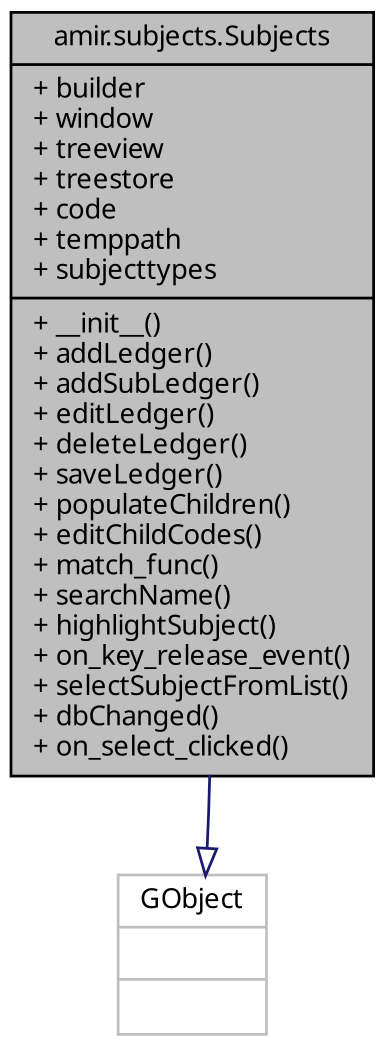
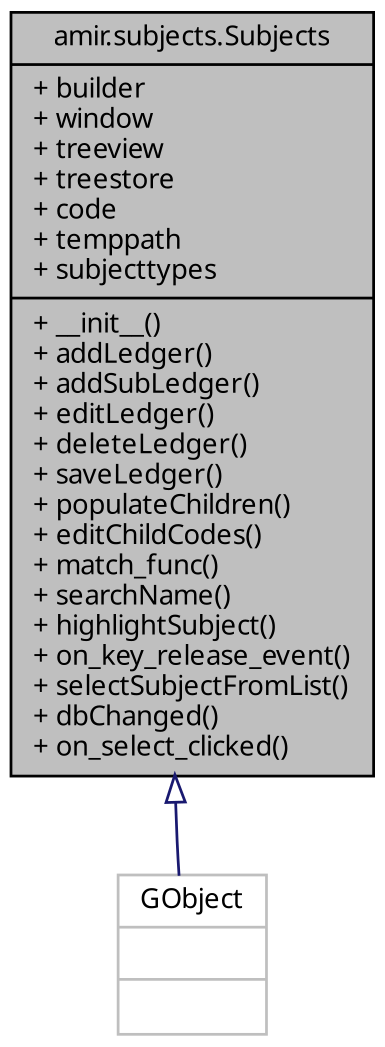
(209, 811) -> (177, 839)
